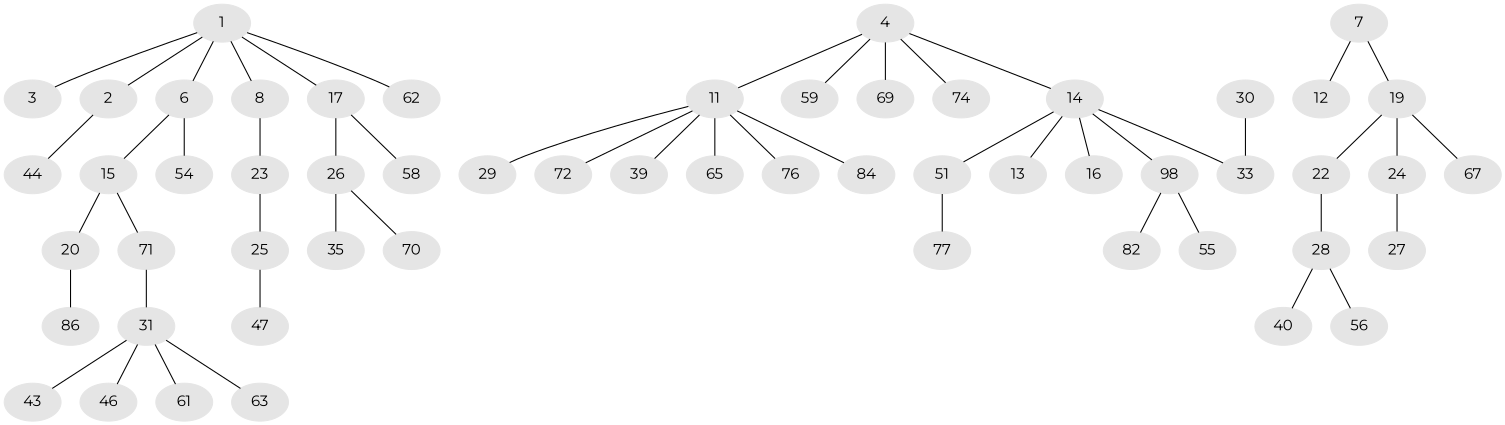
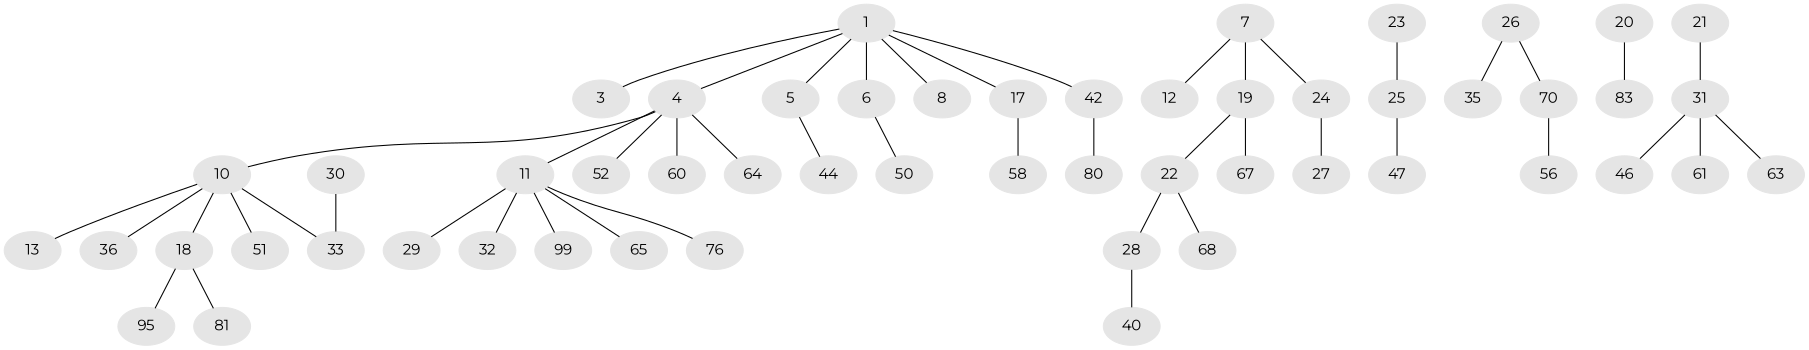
none -> (772, 61)
(108, 99) -> (791, 99)
(412, 99) -> (1094, 99)
(810, 99) -> (601, 175)
(885, 99) -> (677, 175)
(961, 99) -> (753, 175)
(1075, 99) -> (222, 175)
(260, 137) -> none
(336, 137) -> none
(1397, 137) -> (1283, 61)
(108, 175) -> none
(184, 175) -> (904, 175)
(563, 175) -> (487, 251)
(639, 175) -> (563, 251)
(866, 175) -> none
(1094, 175) -> (108, 251)
none -> (1094, 175)
(1170, 175) -> (184, 251)
(146, 251) -> (1700, 23)
(942, 251) -> none
(1132, 251) -> (222, 326)
none -> (1208, 251)
(1208, 251) -> (146, 326)
(1340, 288) -> (1549, 137)
(71, 326) -> (1624, 99)
(33, 402) -> none
